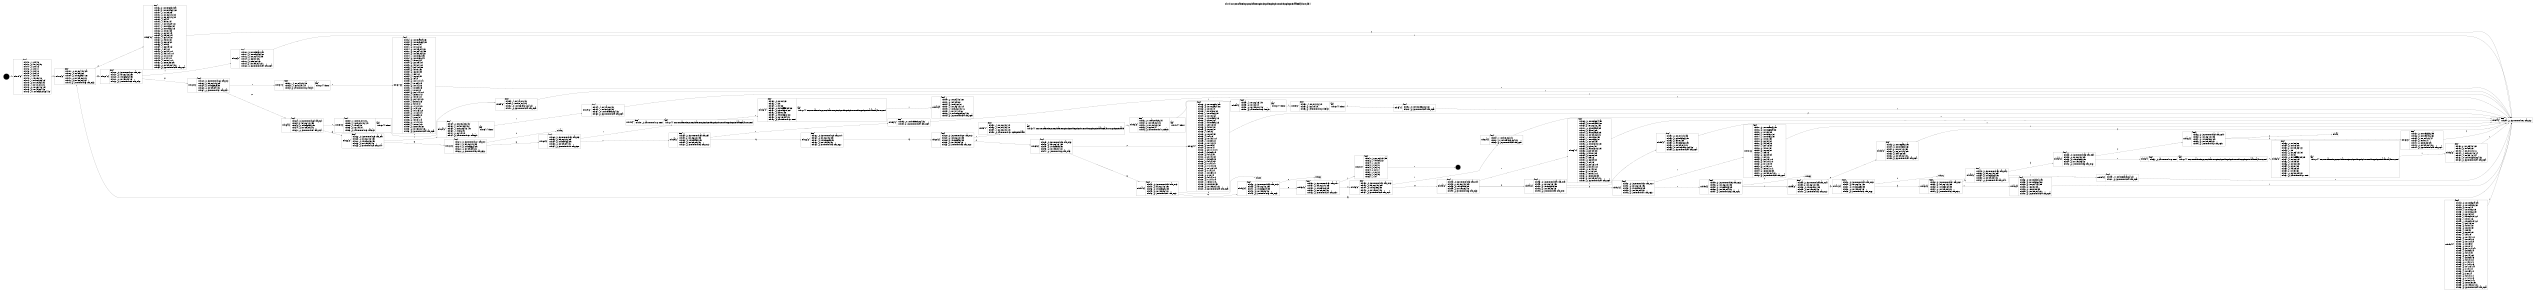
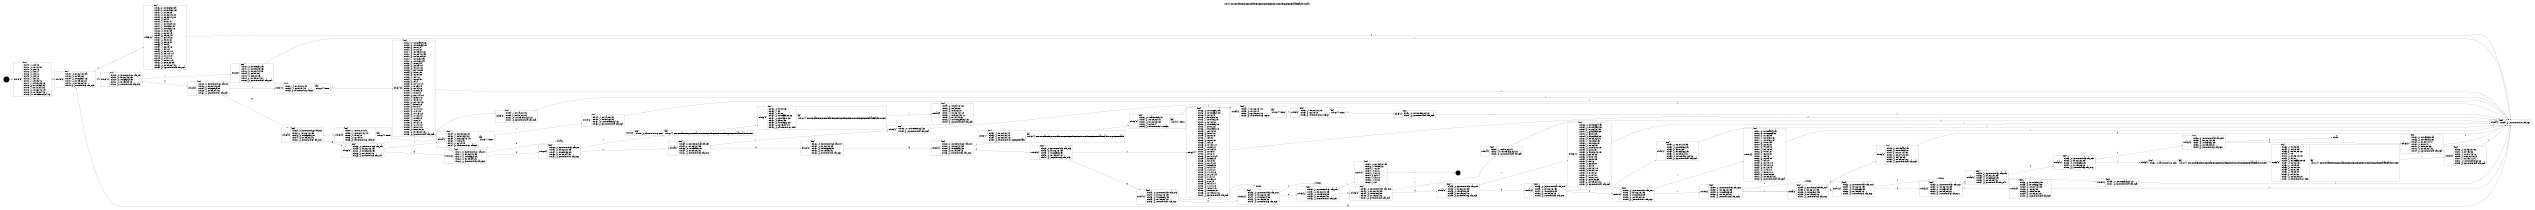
(2466, 245) -> none
